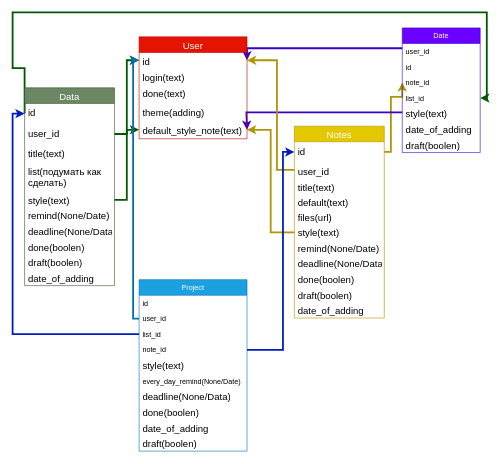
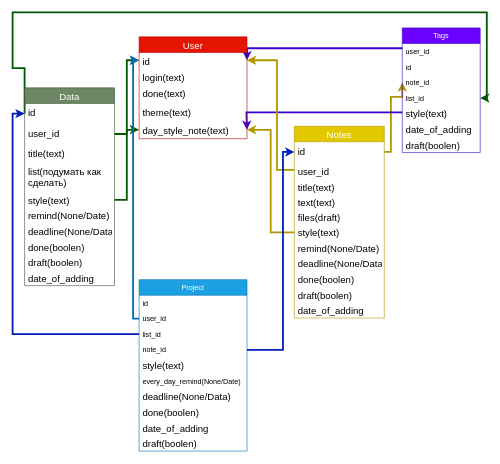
(441, 36) -> (441, 36)
(176, 113) -> (172, 113)
(204, 131) -> (195, 131)
(331, 203) -> (324, 203)
(321, 218) -> (327, 218)
